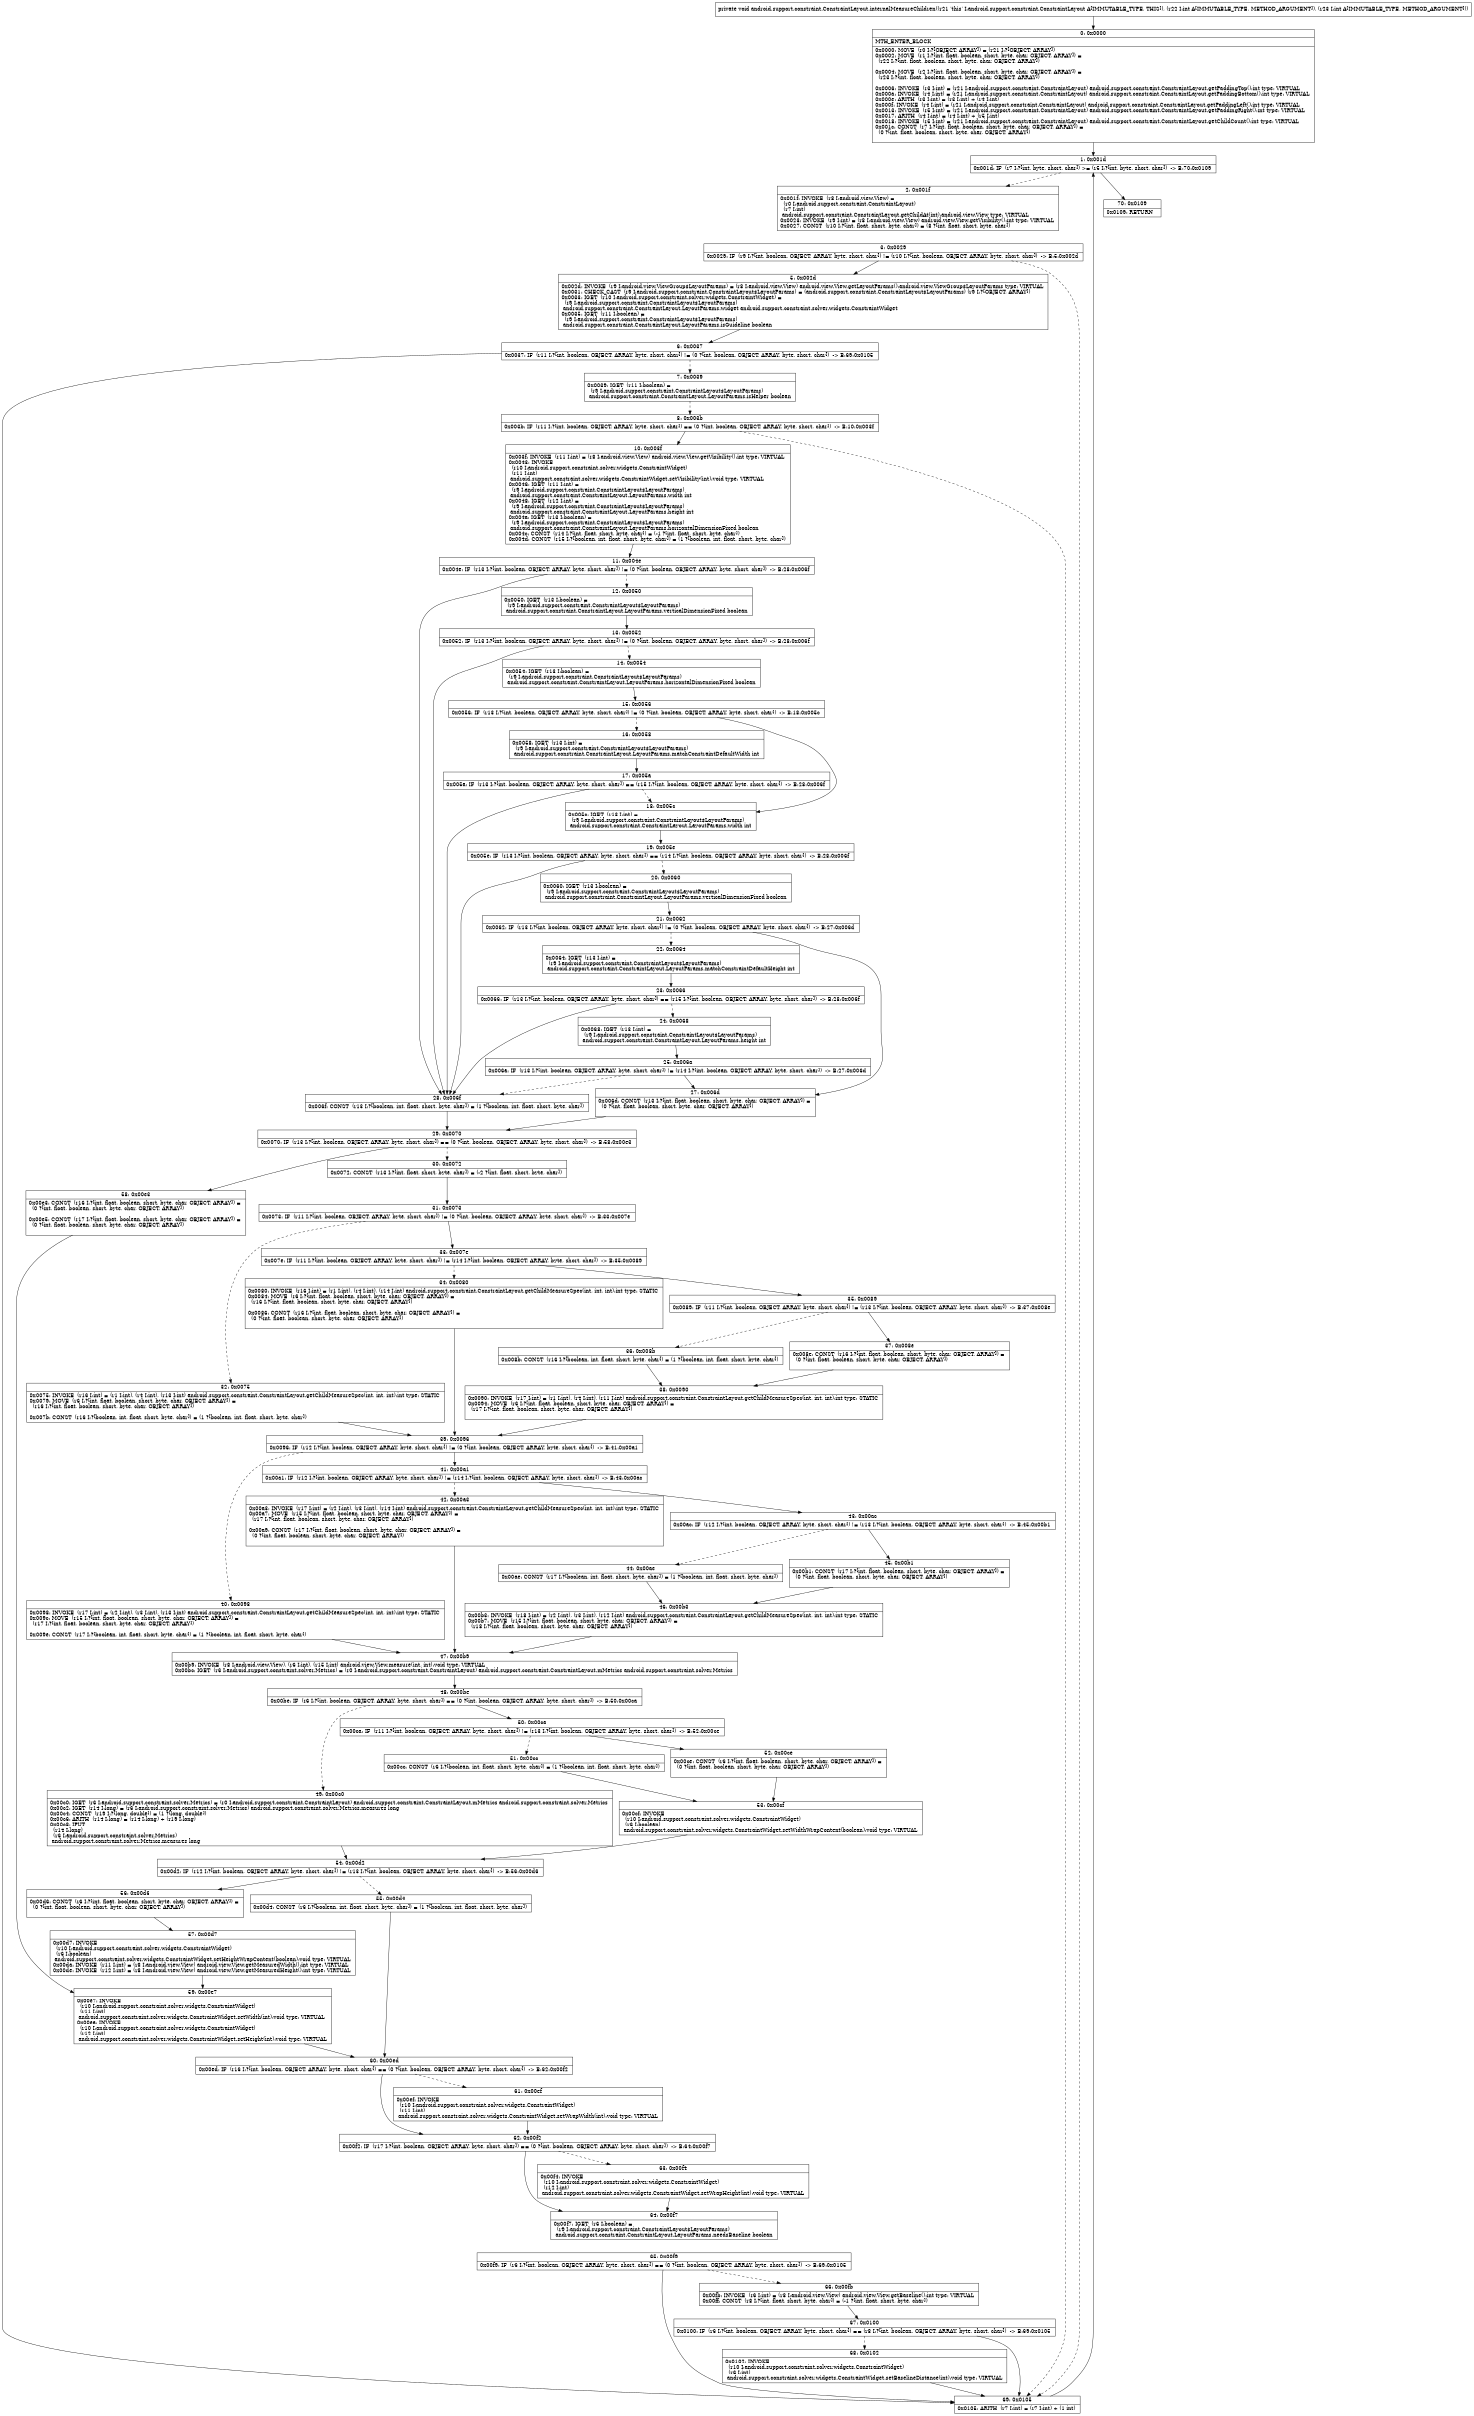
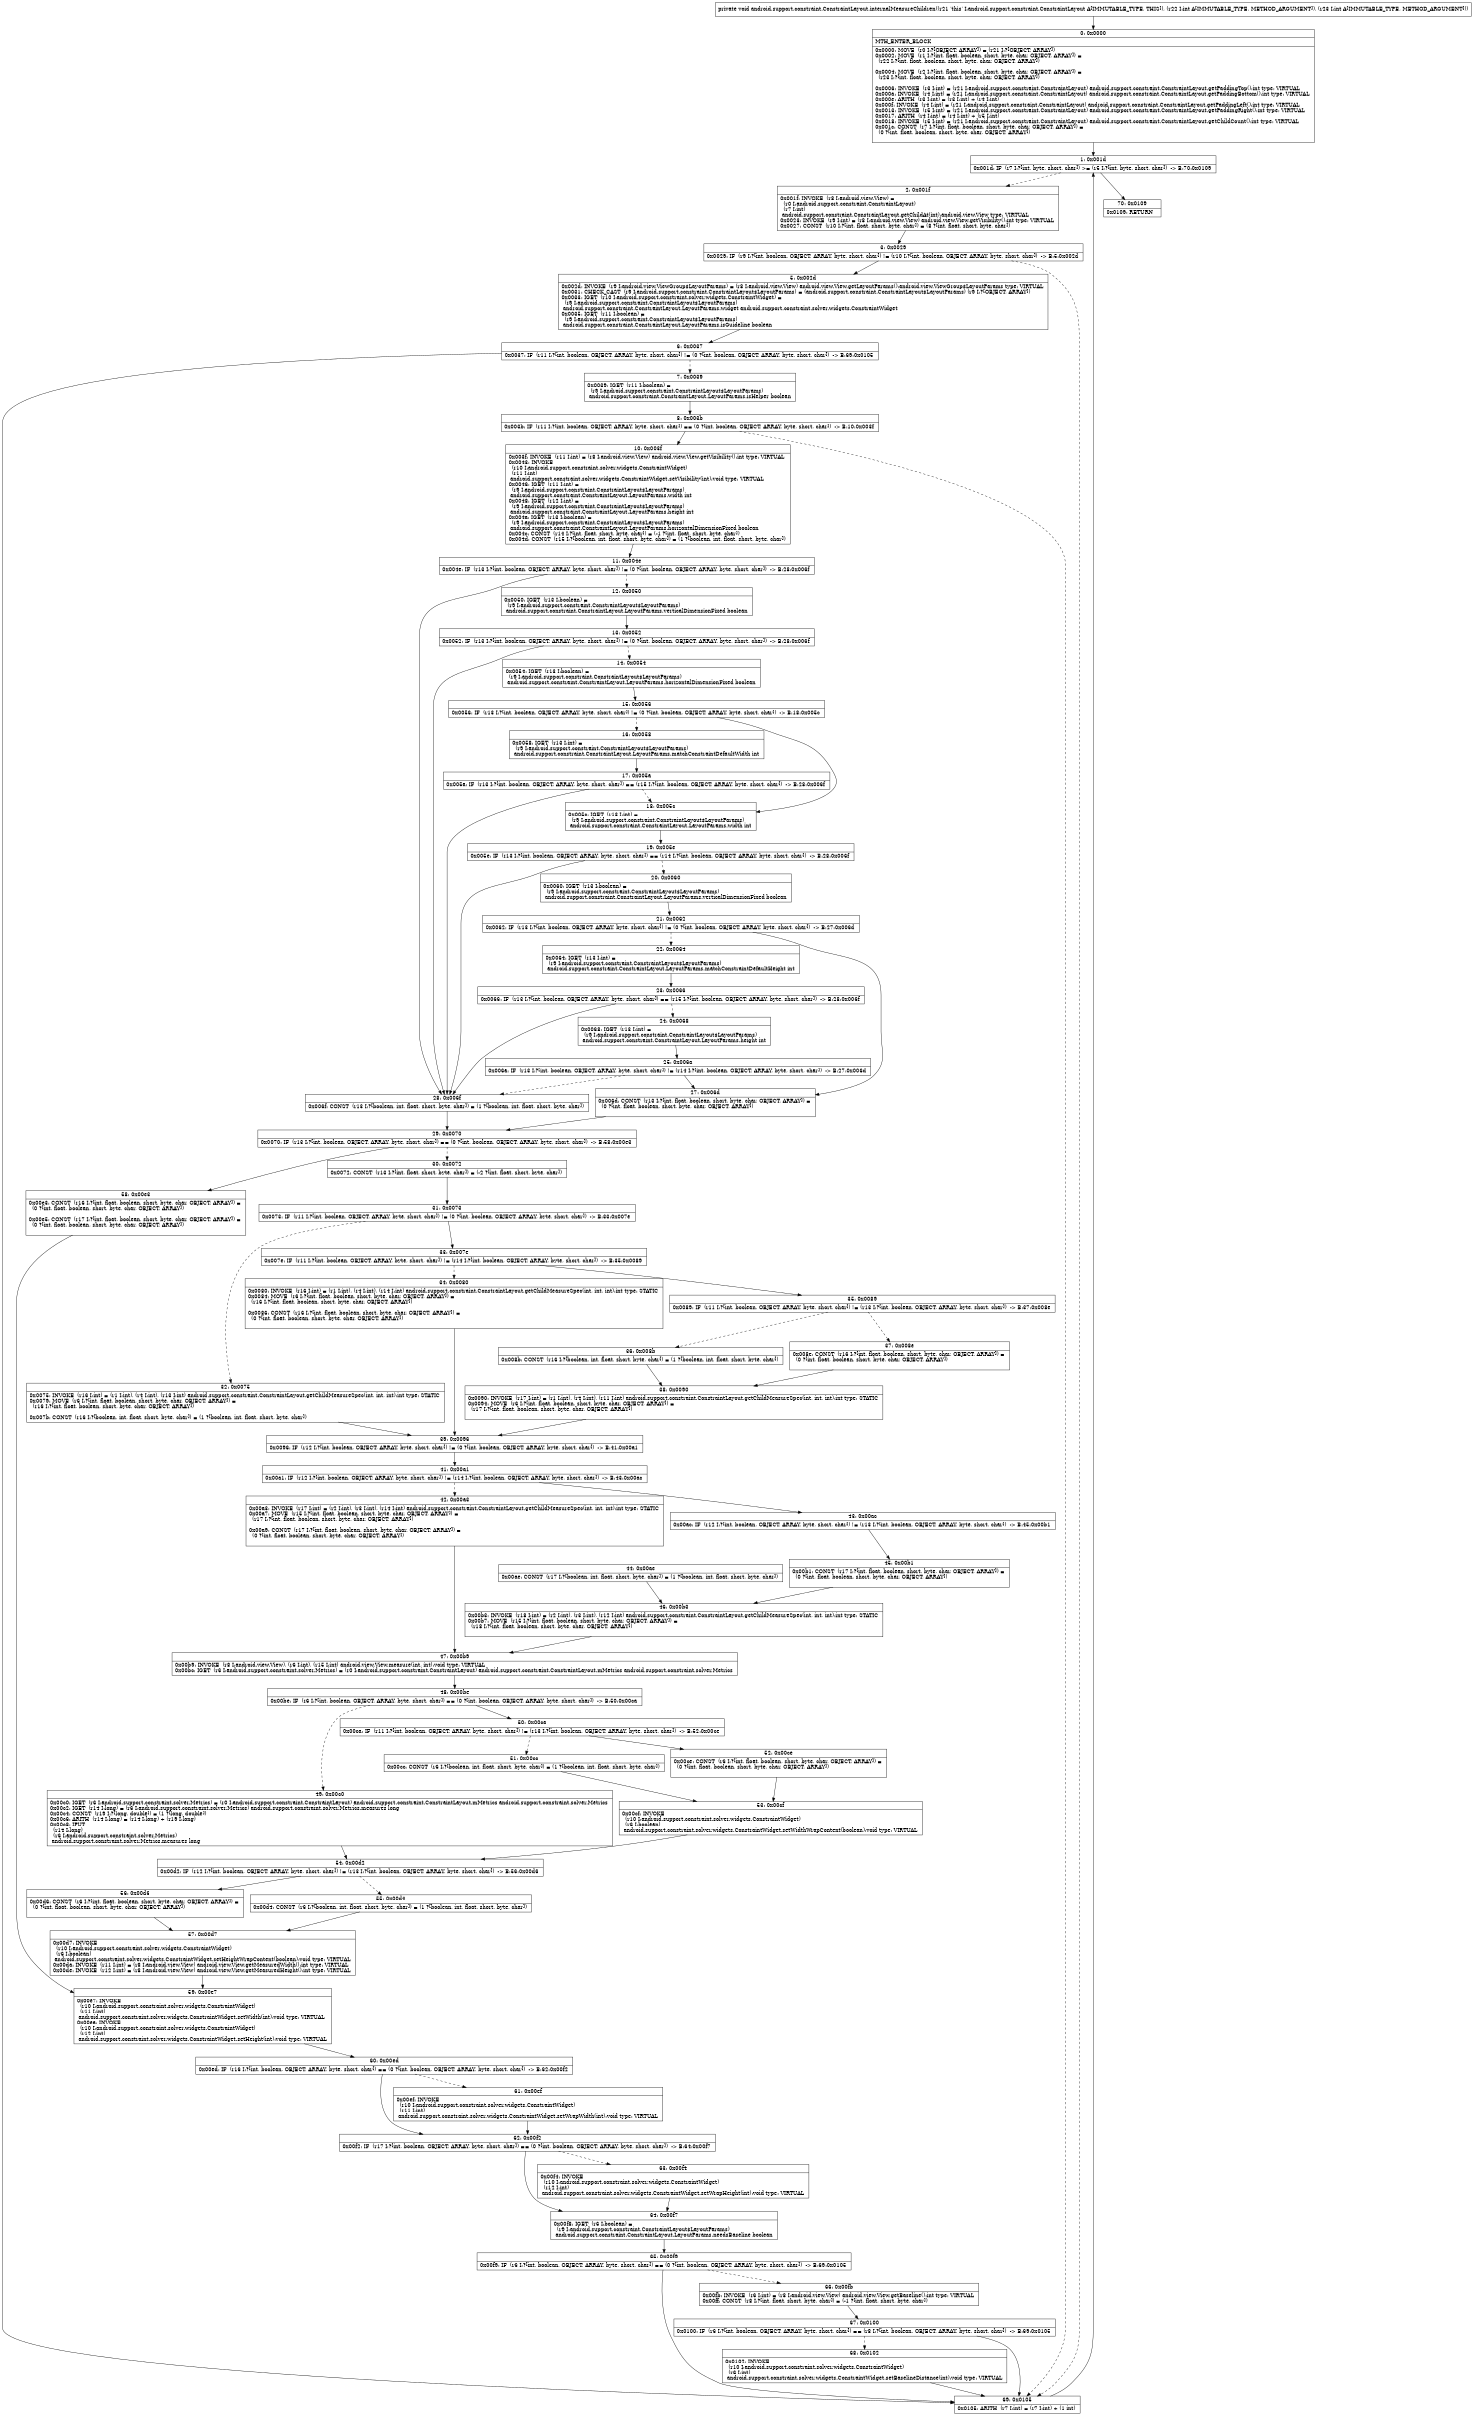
none -> (903, 236)
(690, 406) -> (690, 406)
(878, 1326) -> (878, 1326)
(754, 1547) -> none
(236, 1620) -> none
(388, 1983) -> (325, 1921)
(594, 2224) -> (594, 2224)
none -> (664, 2244)
